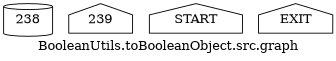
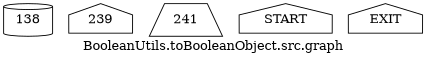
(28, 20) -> (28, 20)
none -> (186, 20)
